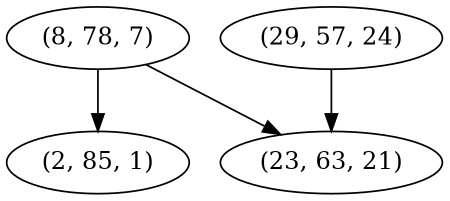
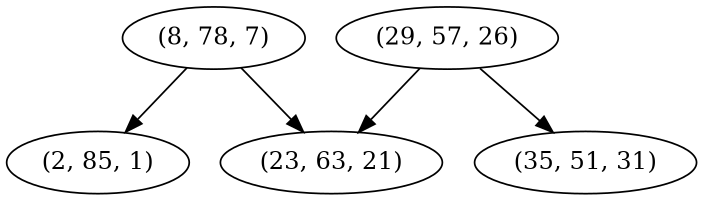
(331, 38) -> (447, 38)
none -> (586, 163)
